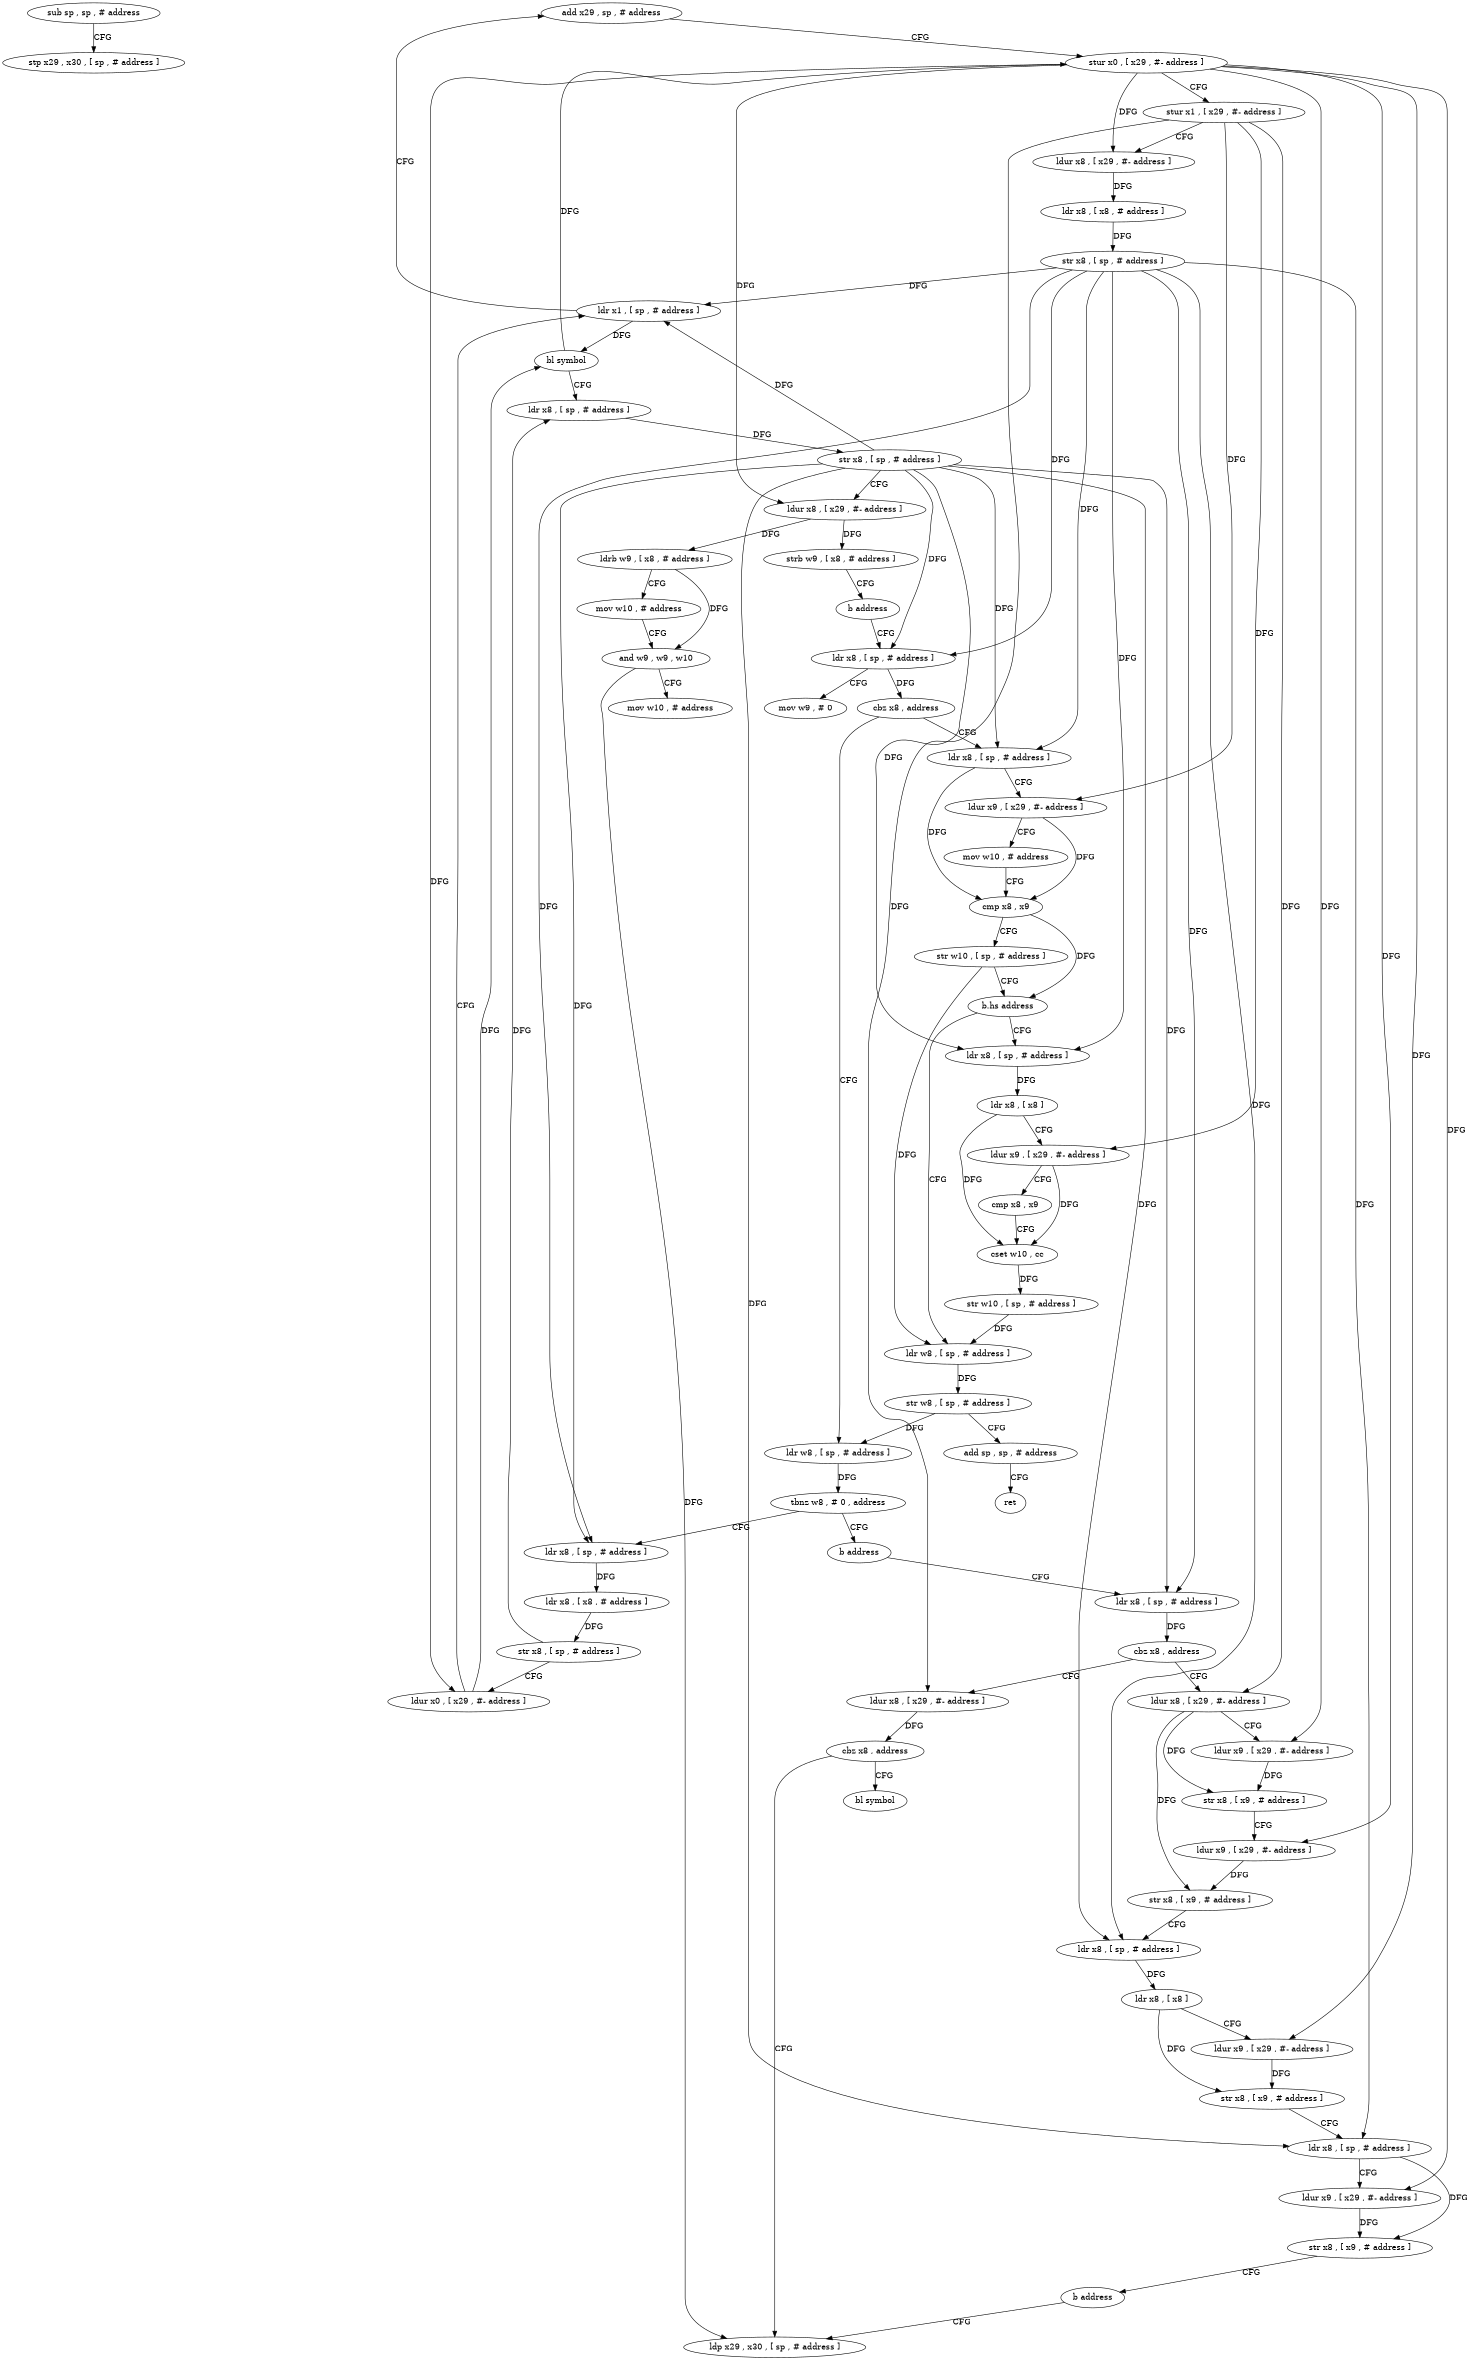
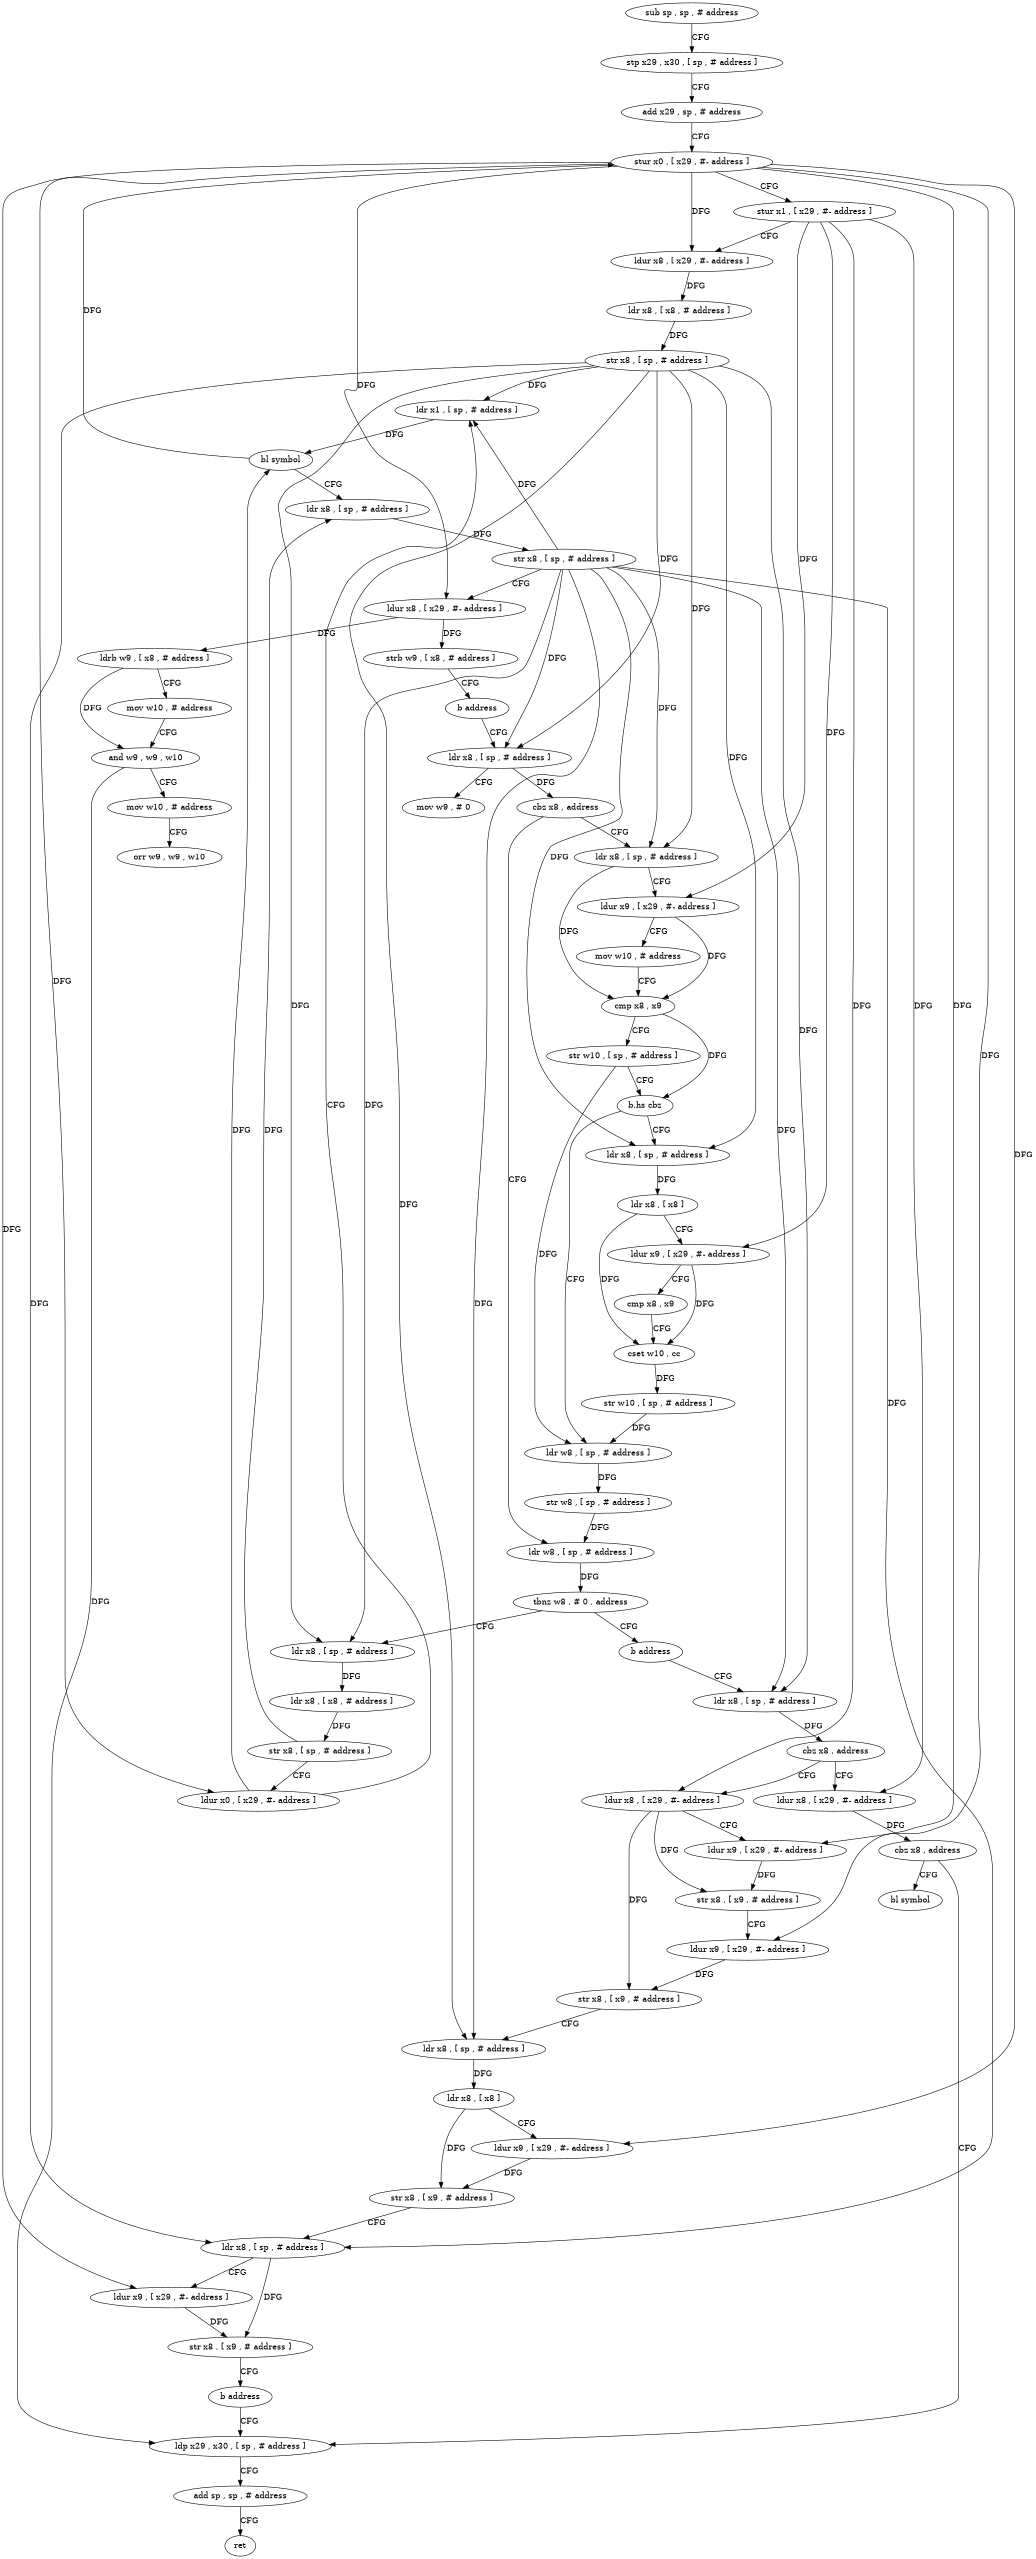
(396, 182) -> (692, 85)
none -> (170, 857)
(1008, 1006) -> (645, 1106)
(982, 1427) -> (240, 2469)
